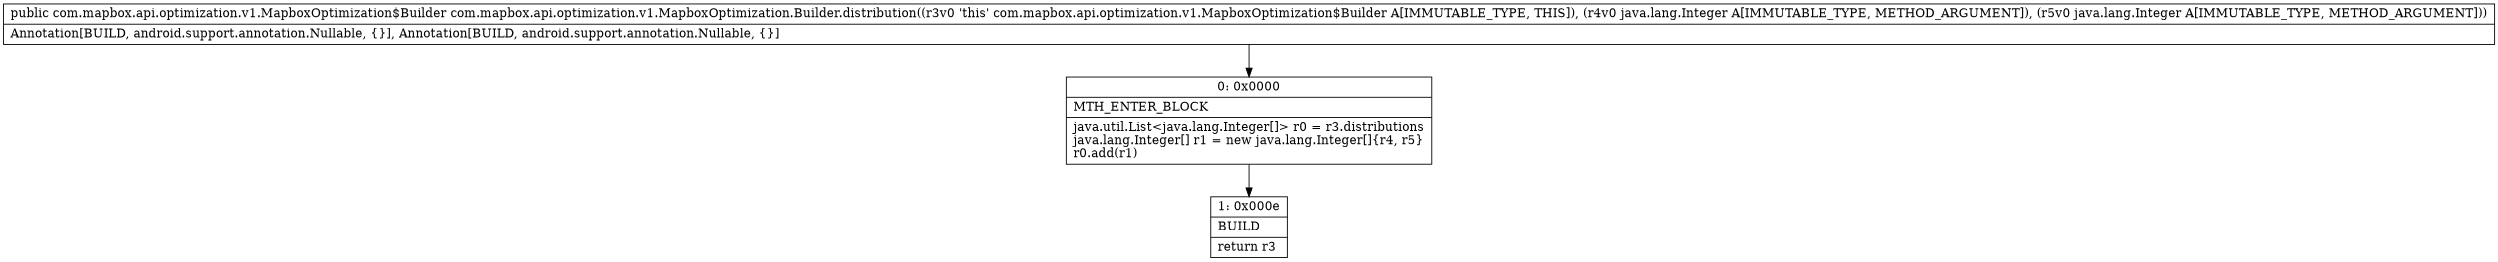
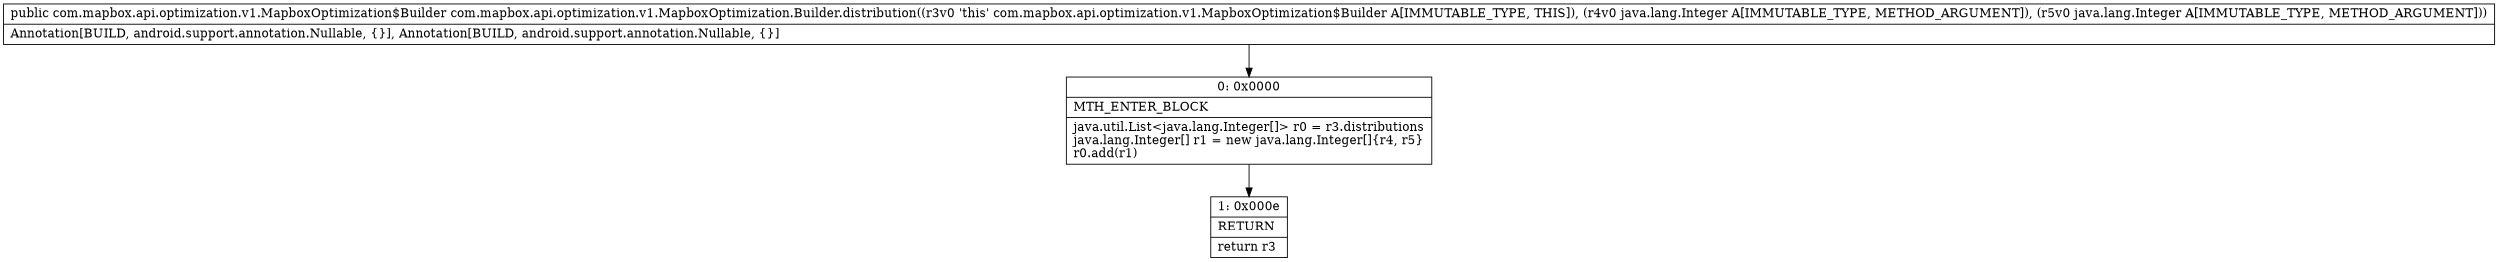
(1239, 227) -> (1246, 227)
